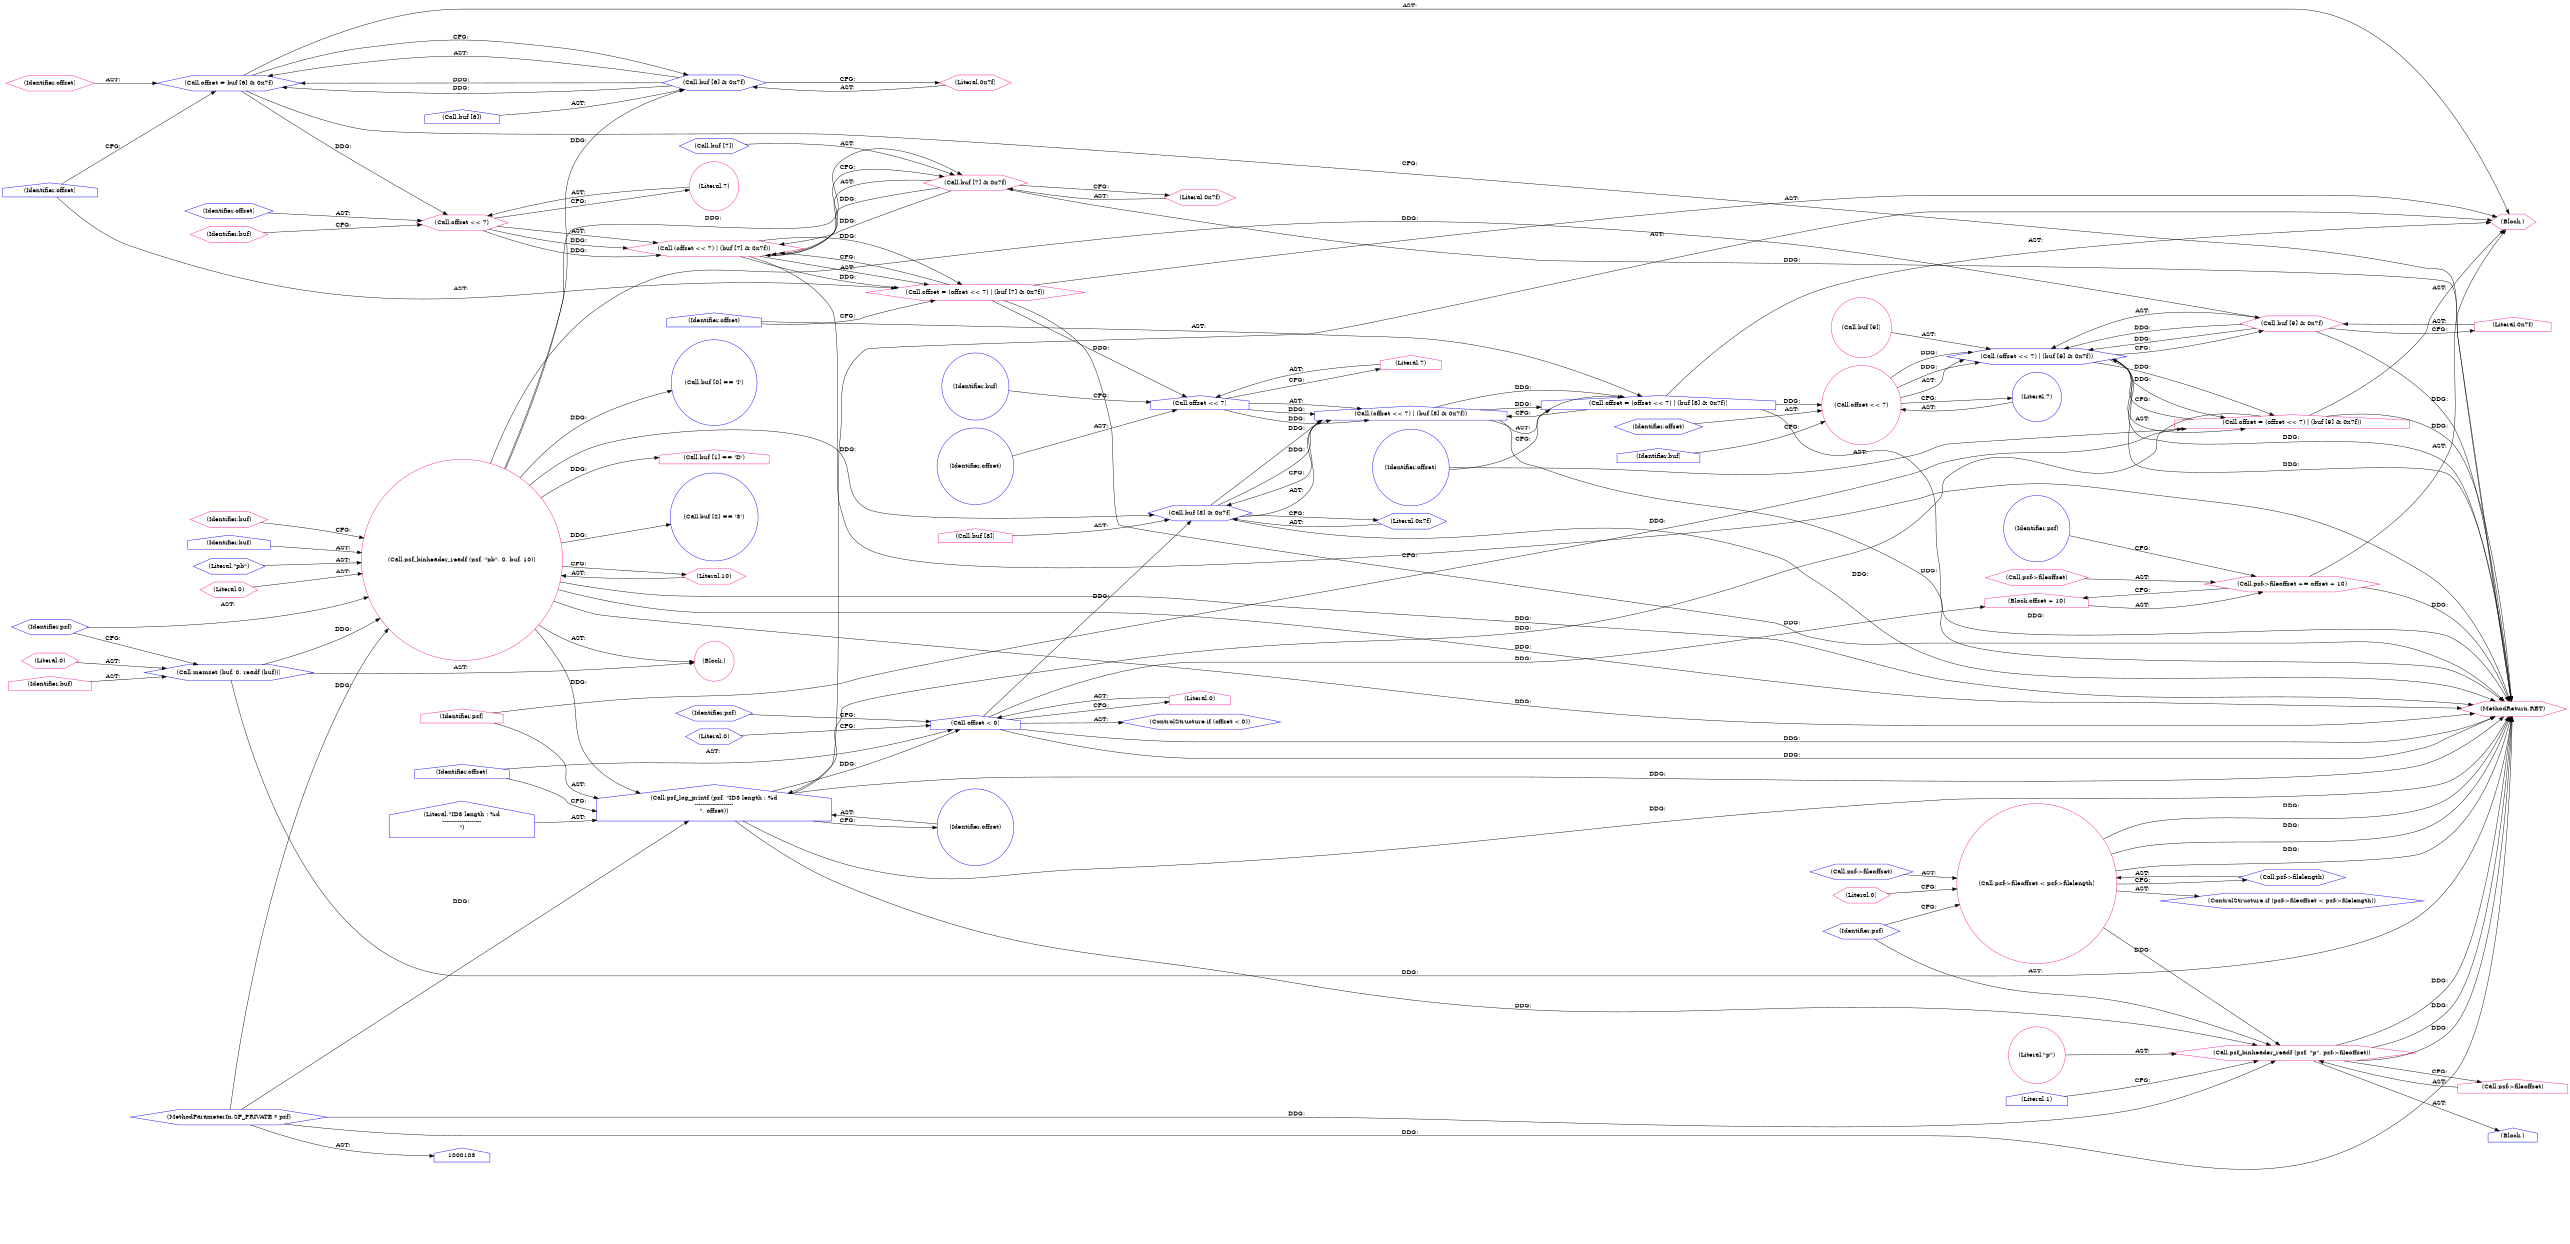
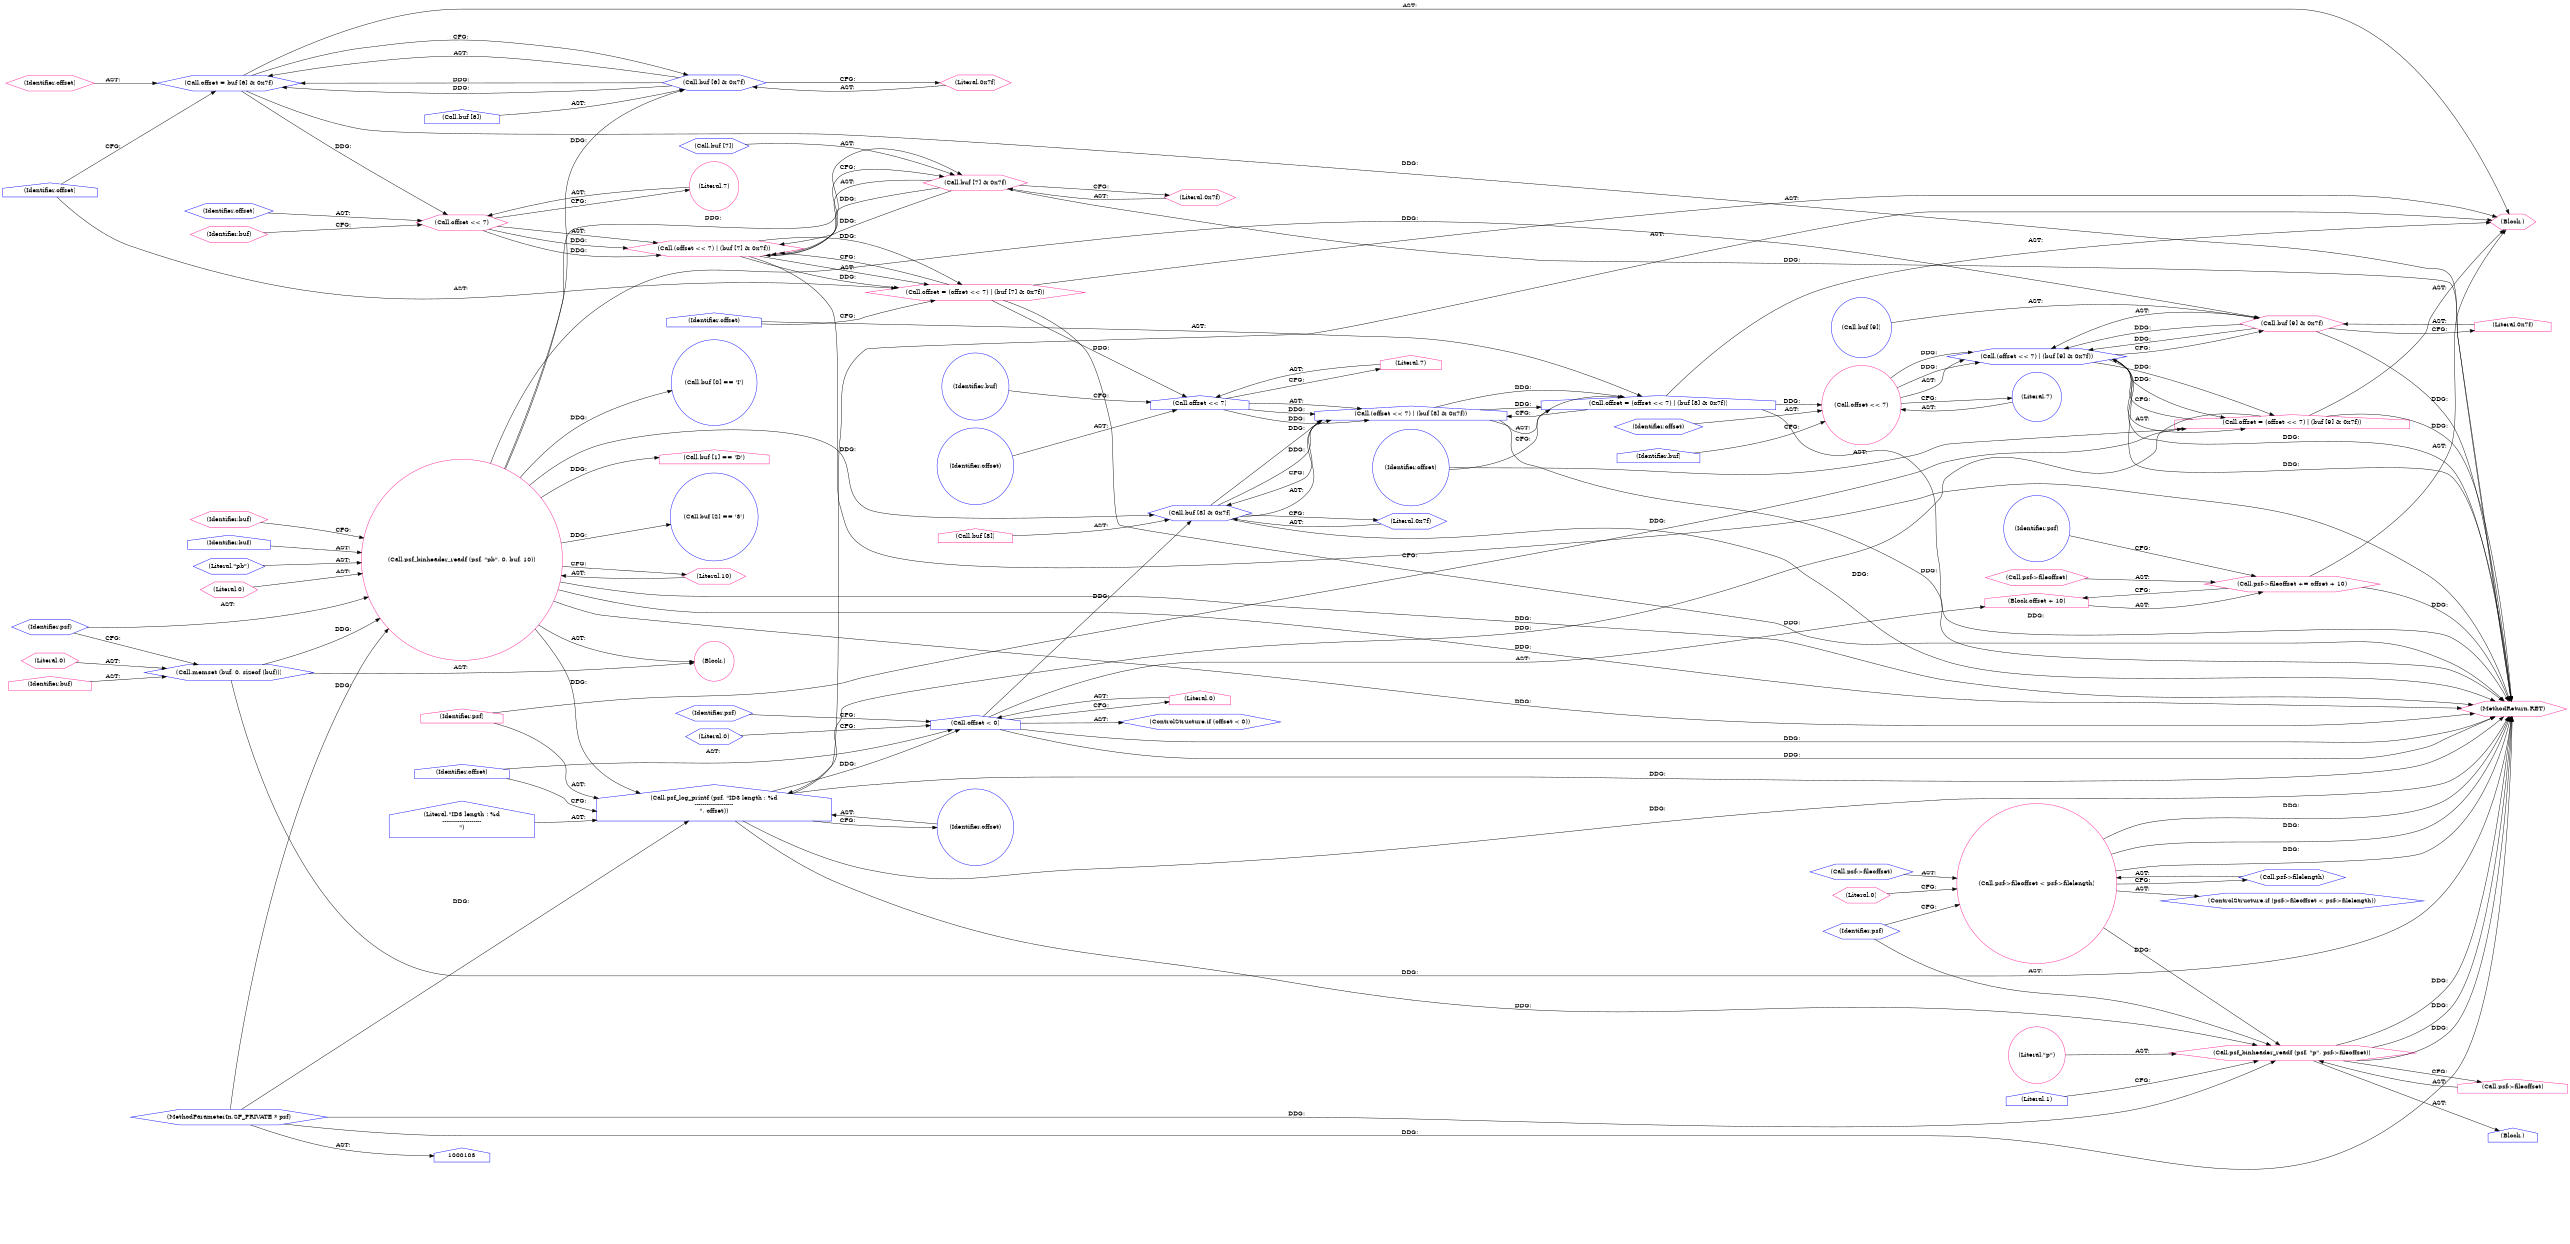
(1411, 164) -> (1411, 164)
(1861, 328) -> (1861, 328)
(1939, 340) -> (2072, 305)
(1524, 659) -> (1524, 659)
(229, 673) -> (229, 673)
